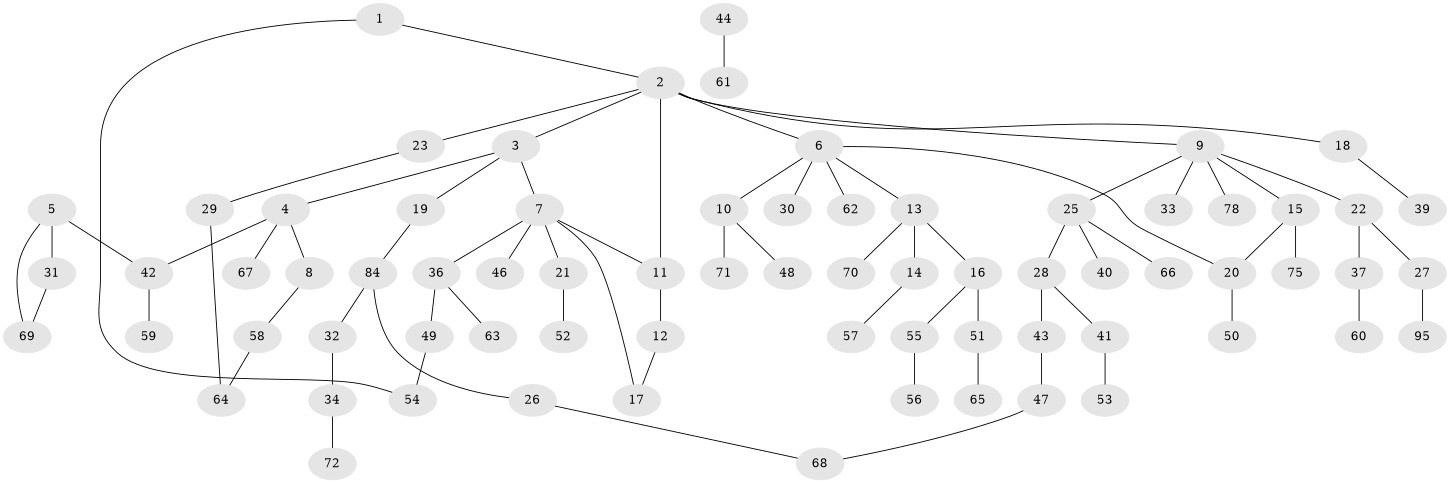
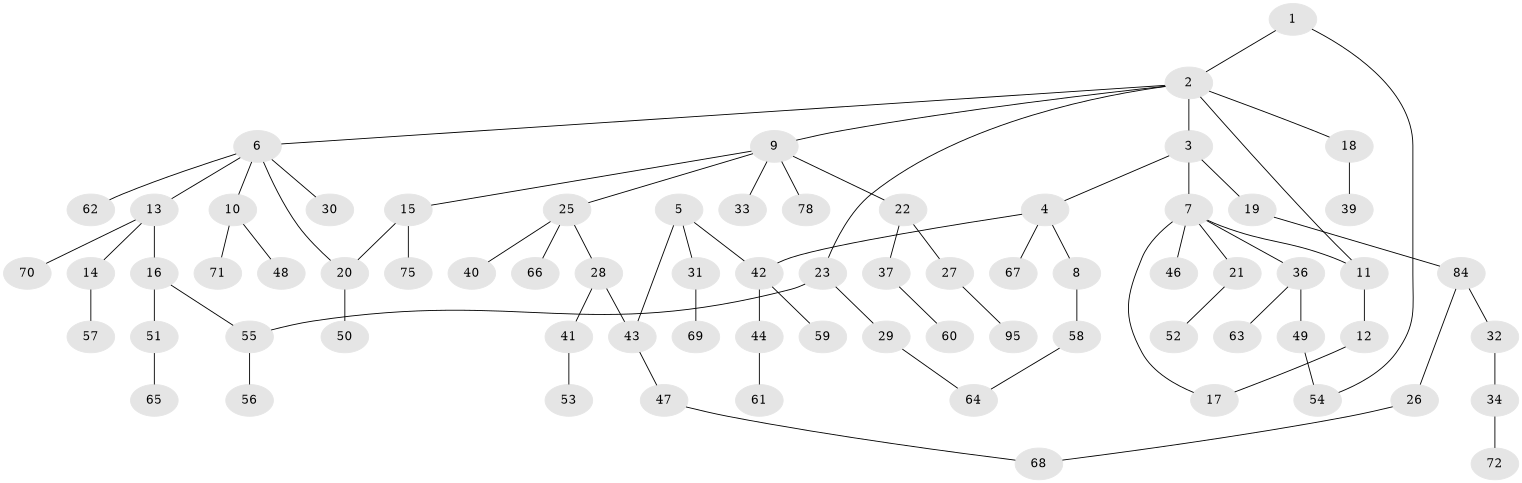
(18, 270) -> (656, 273)
none -> (759, 305)
none -> (539, 313)
